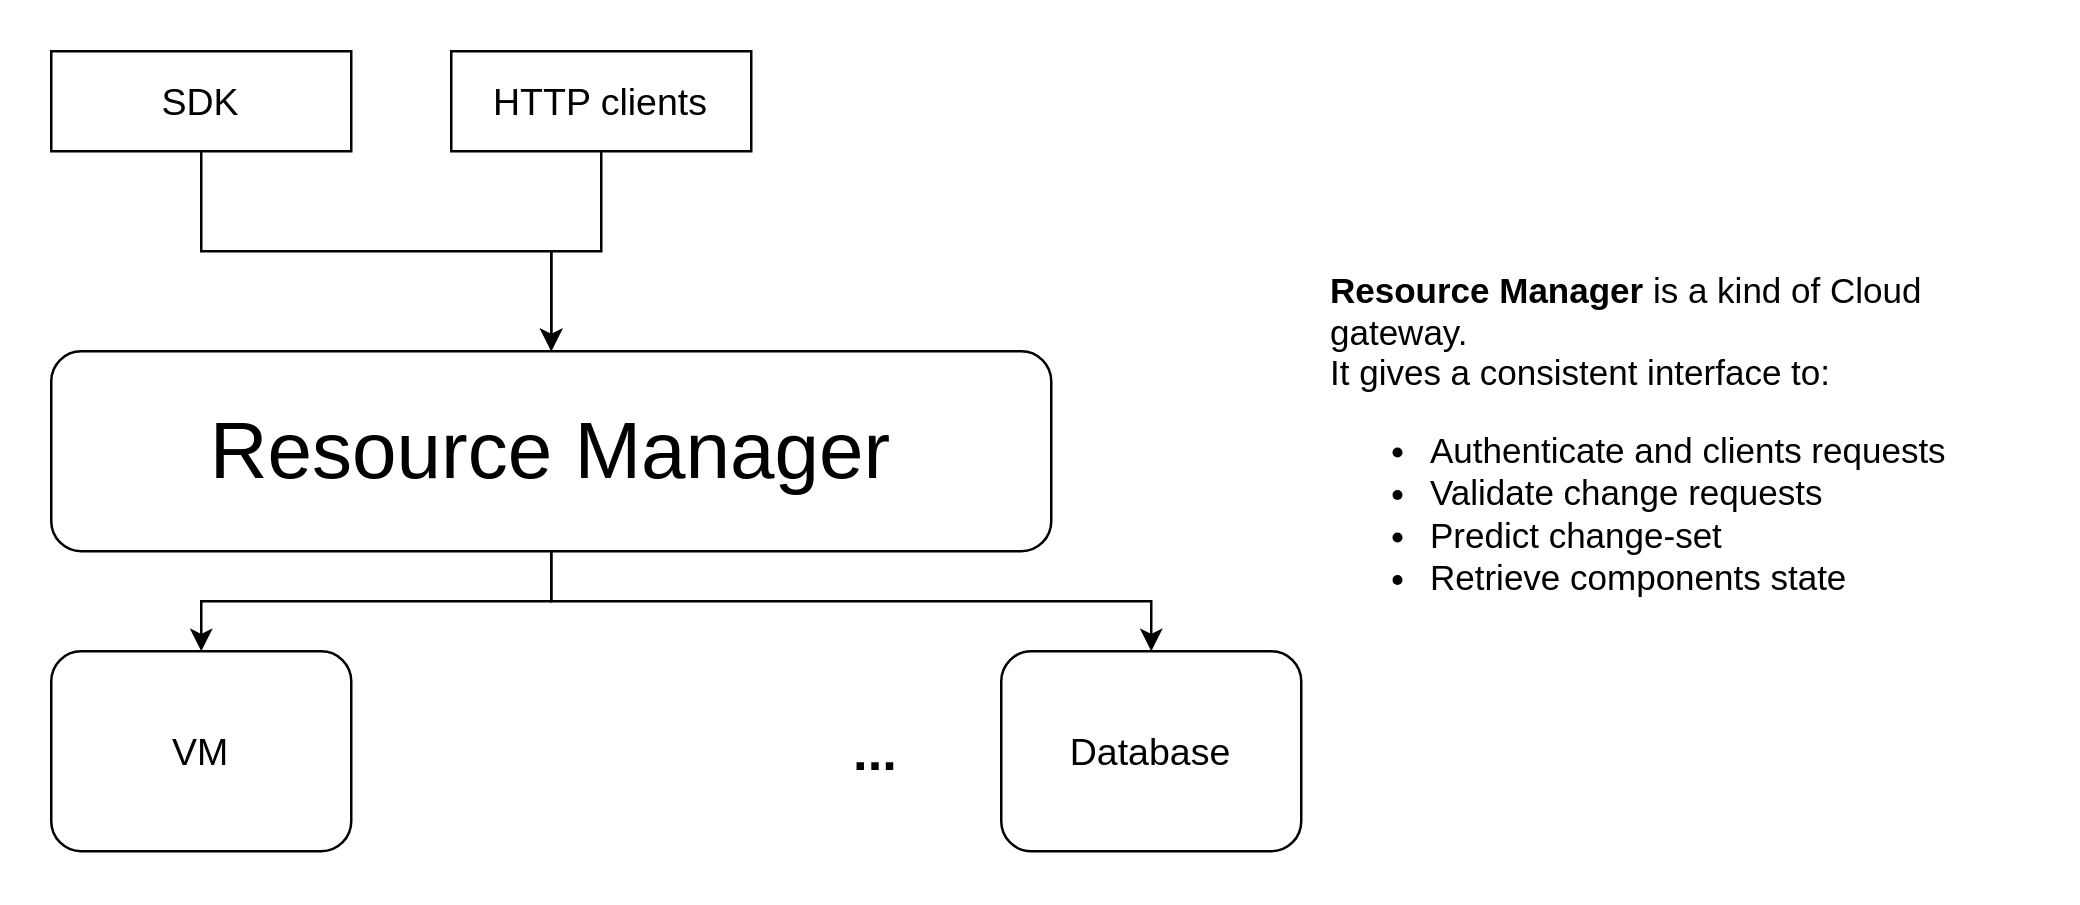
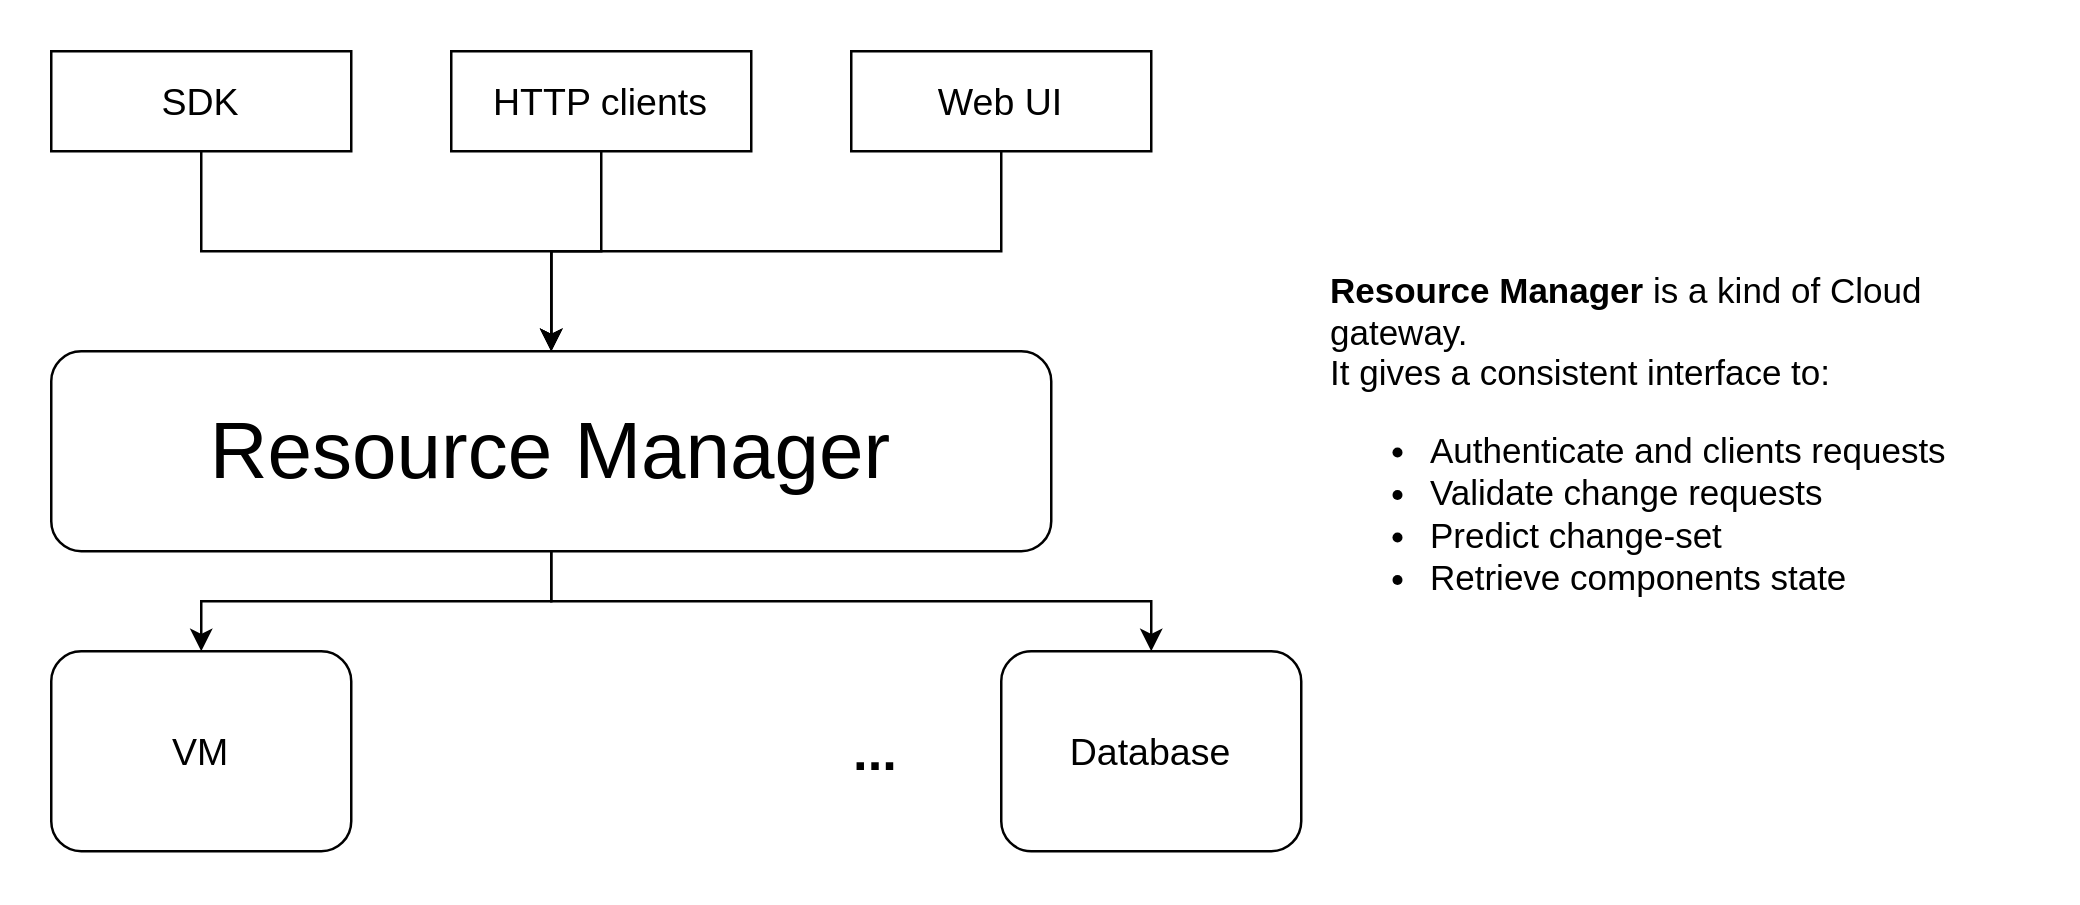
none -> (1001, 101)
none -> (854, 251)
